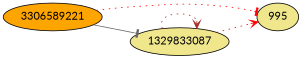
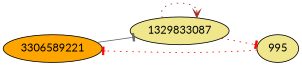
(176, 4) -> (181, 53)
(234, 28) -> (237, 41)
